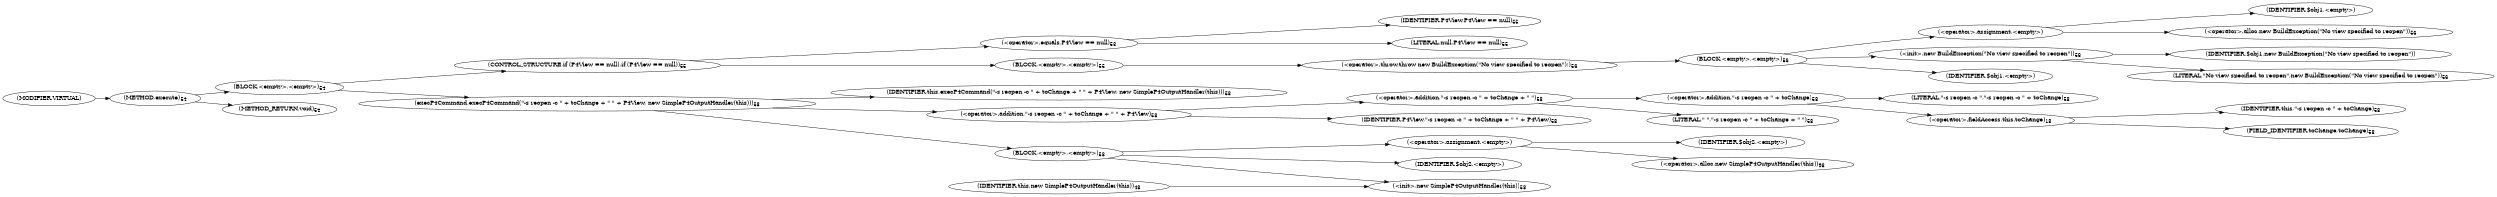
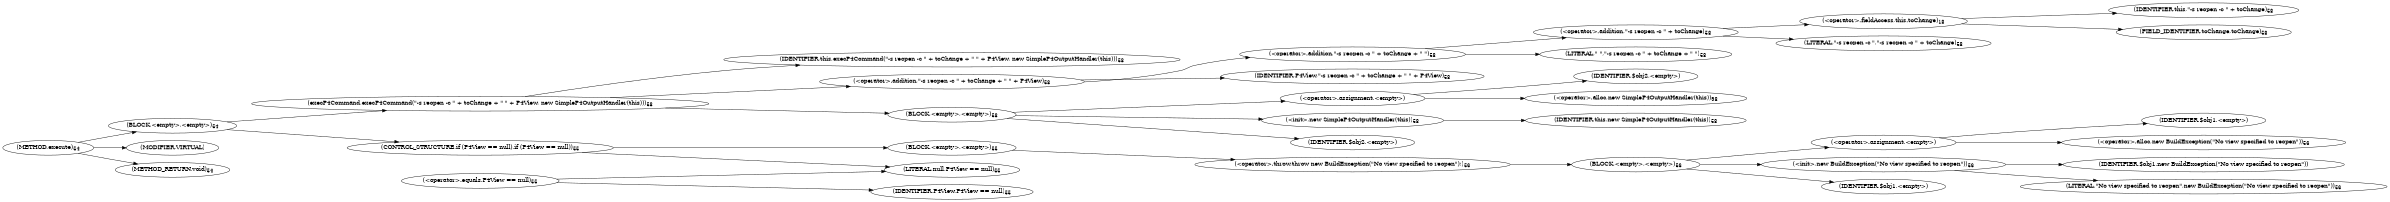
(1113, 43) -> (534, 180)
(837, 54) -> (734, 160)
(100, 98) -> (108, 148)
(1137, 186) -> (1714, 120)
(1267, 187) -> (1482, 120)
